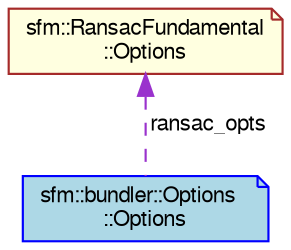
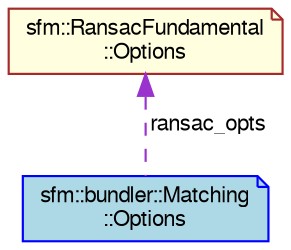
(146, 209) -> (146, 209)
